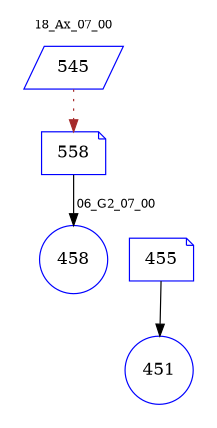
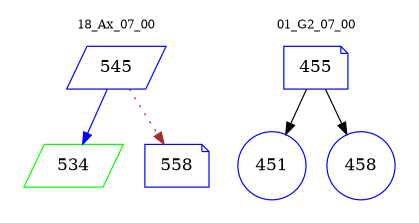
none -> (74, 166)
(74, 201) -> (334, 106)
(116, 205) -> (316, 26)
